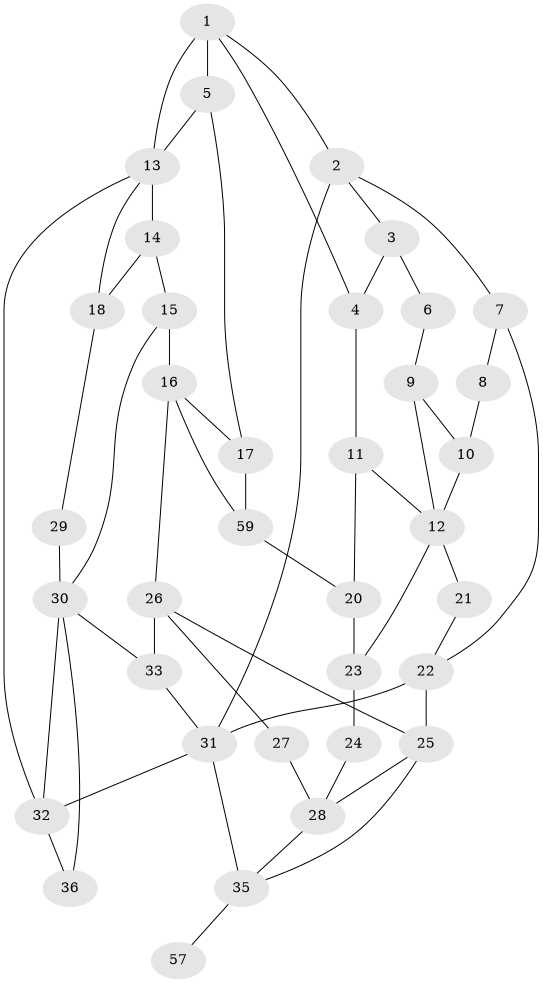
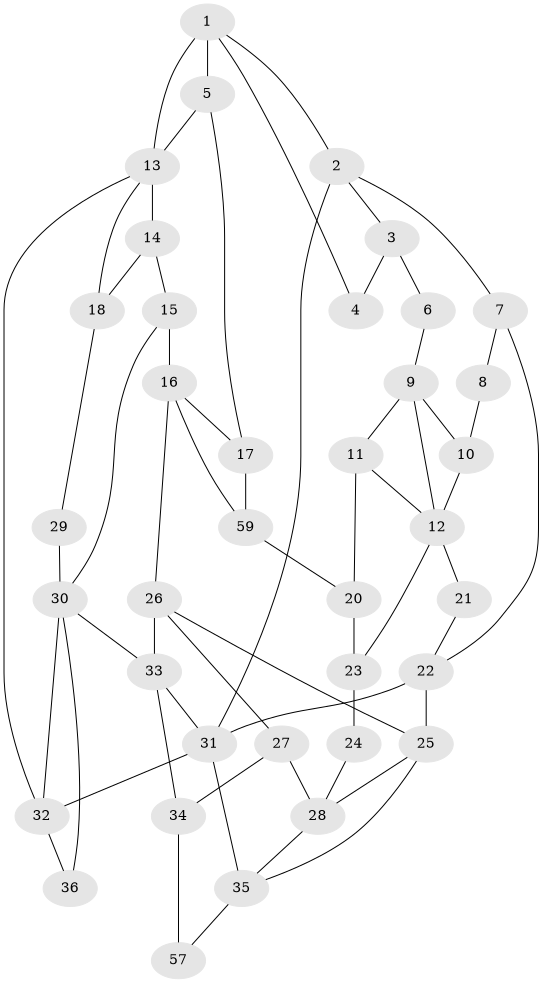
(356, 383) -> (384, 419)
none -> (178, 816)
